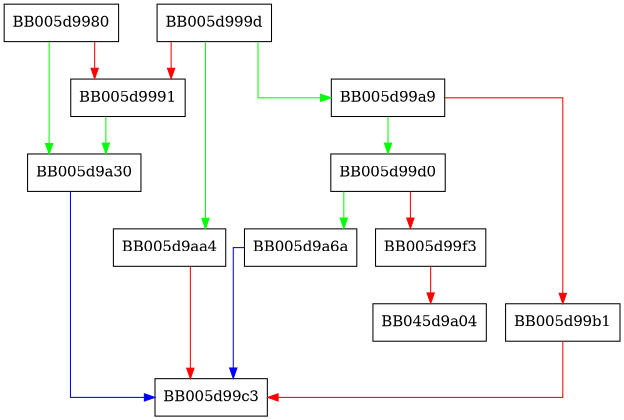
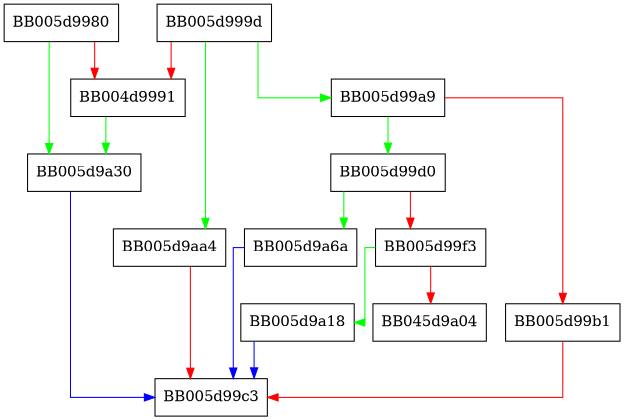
(128, 98) -> (128, 98)
none -> (298, 322)
